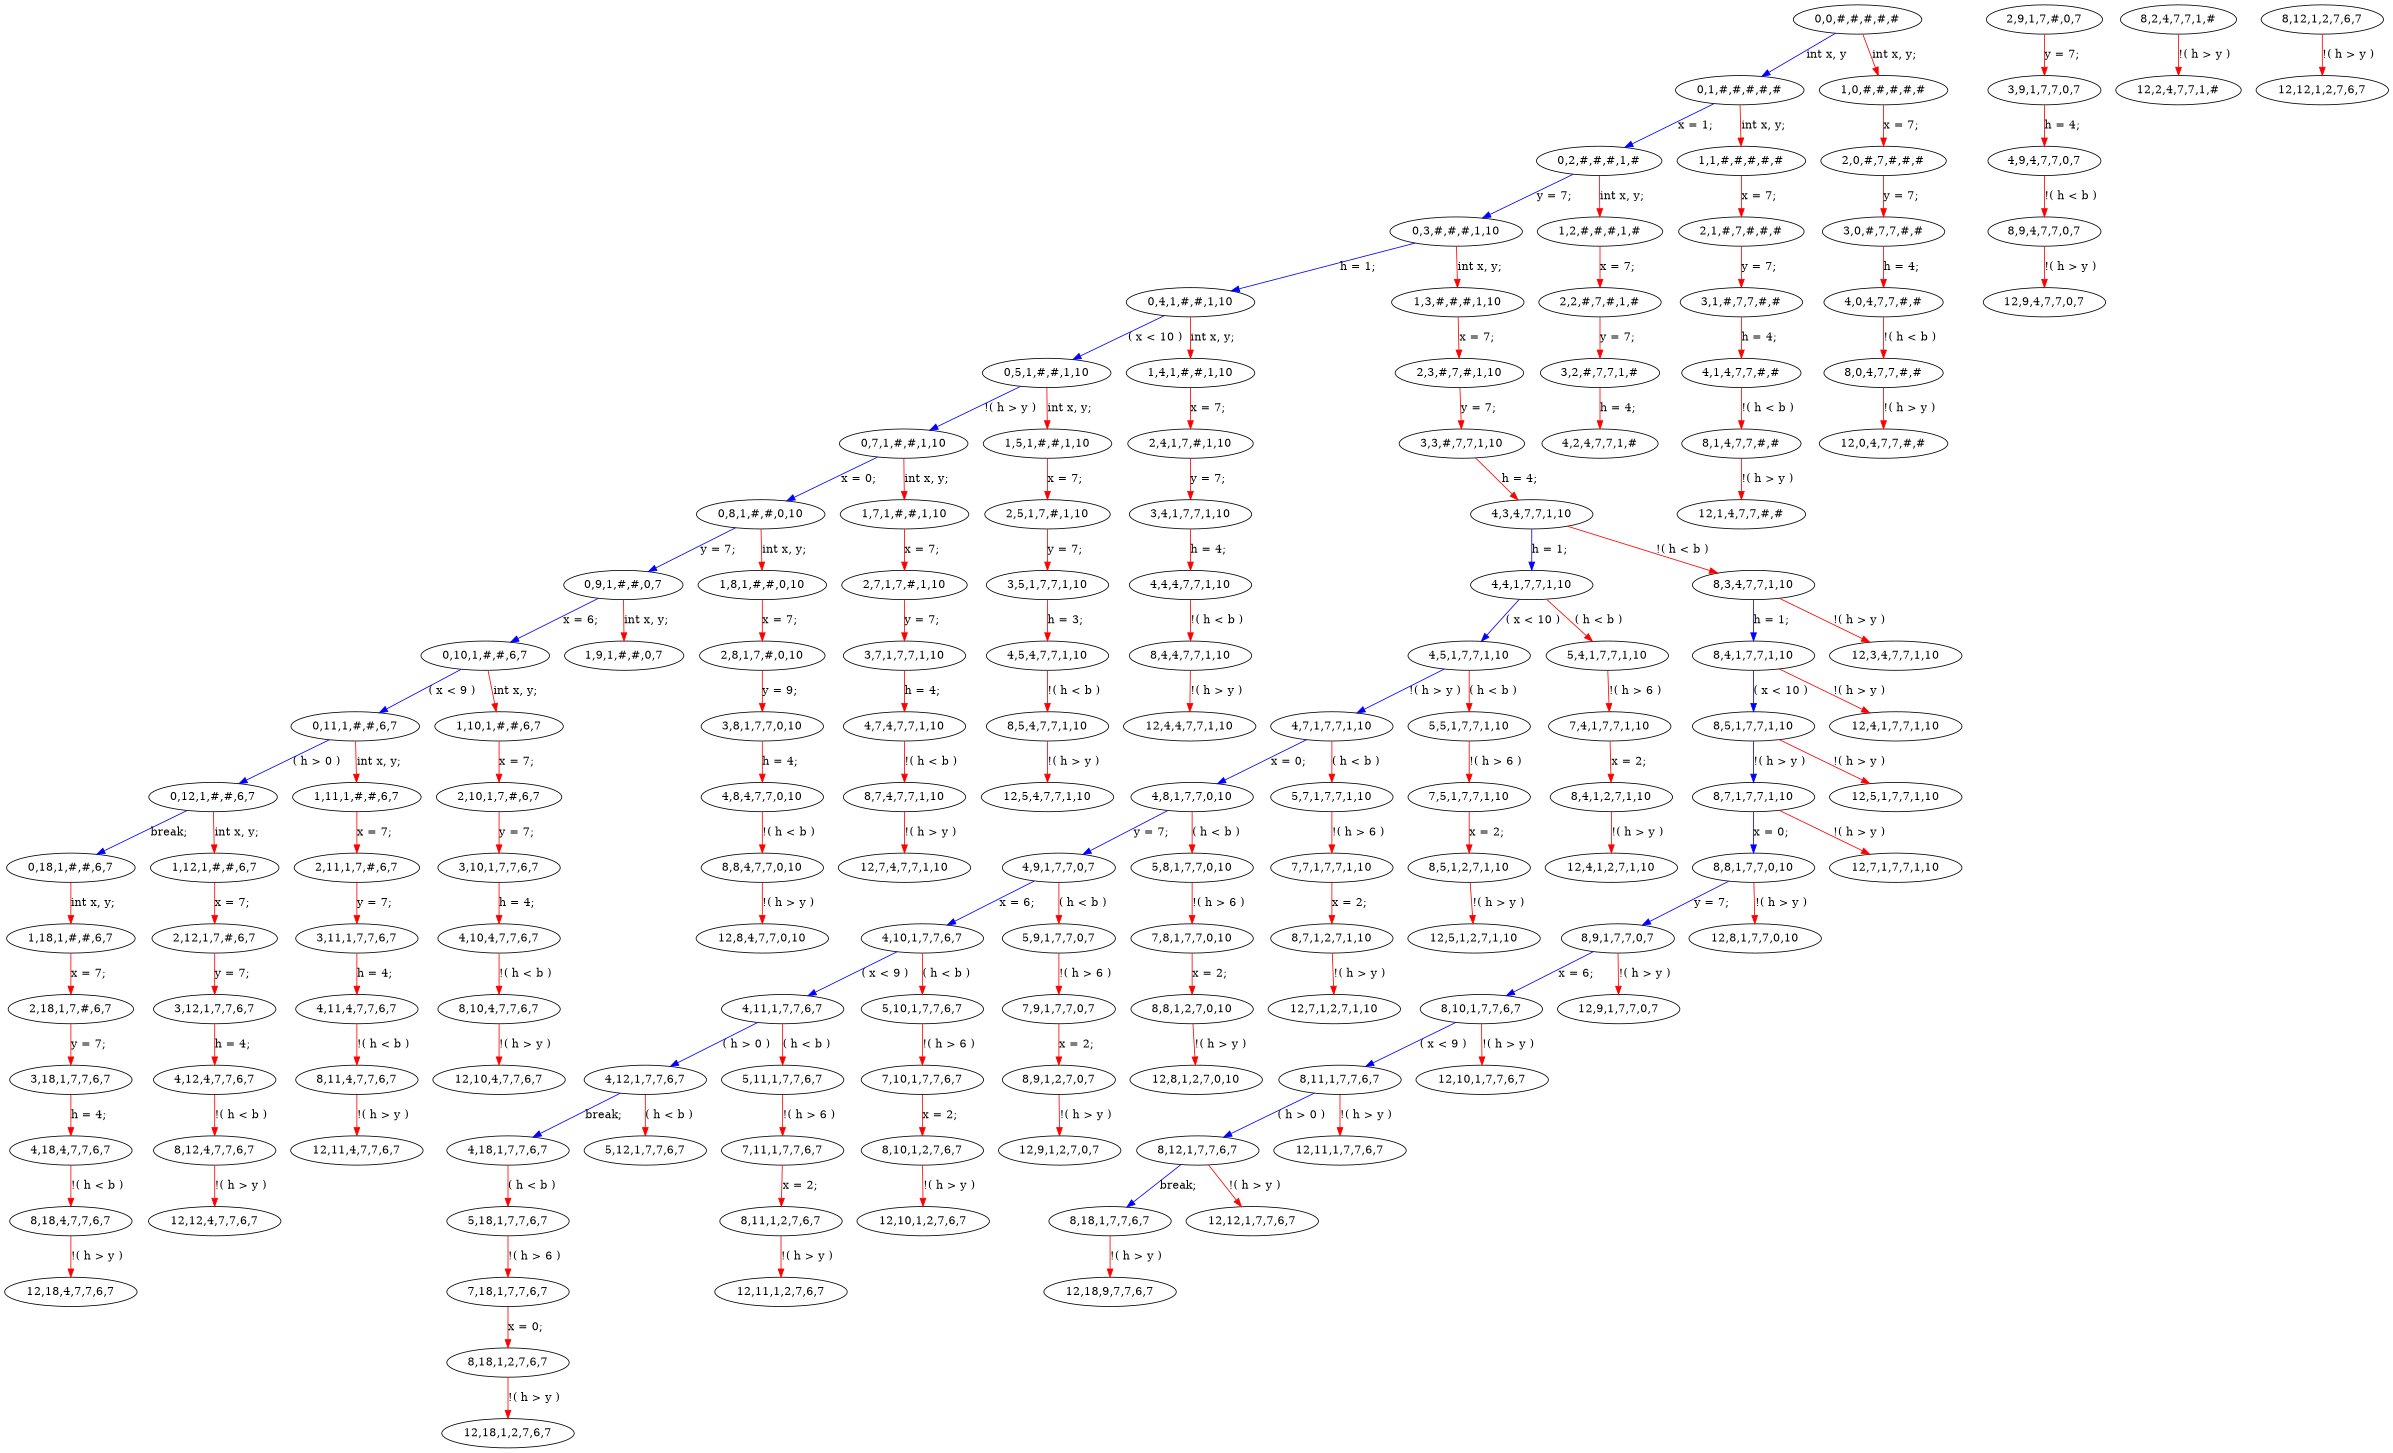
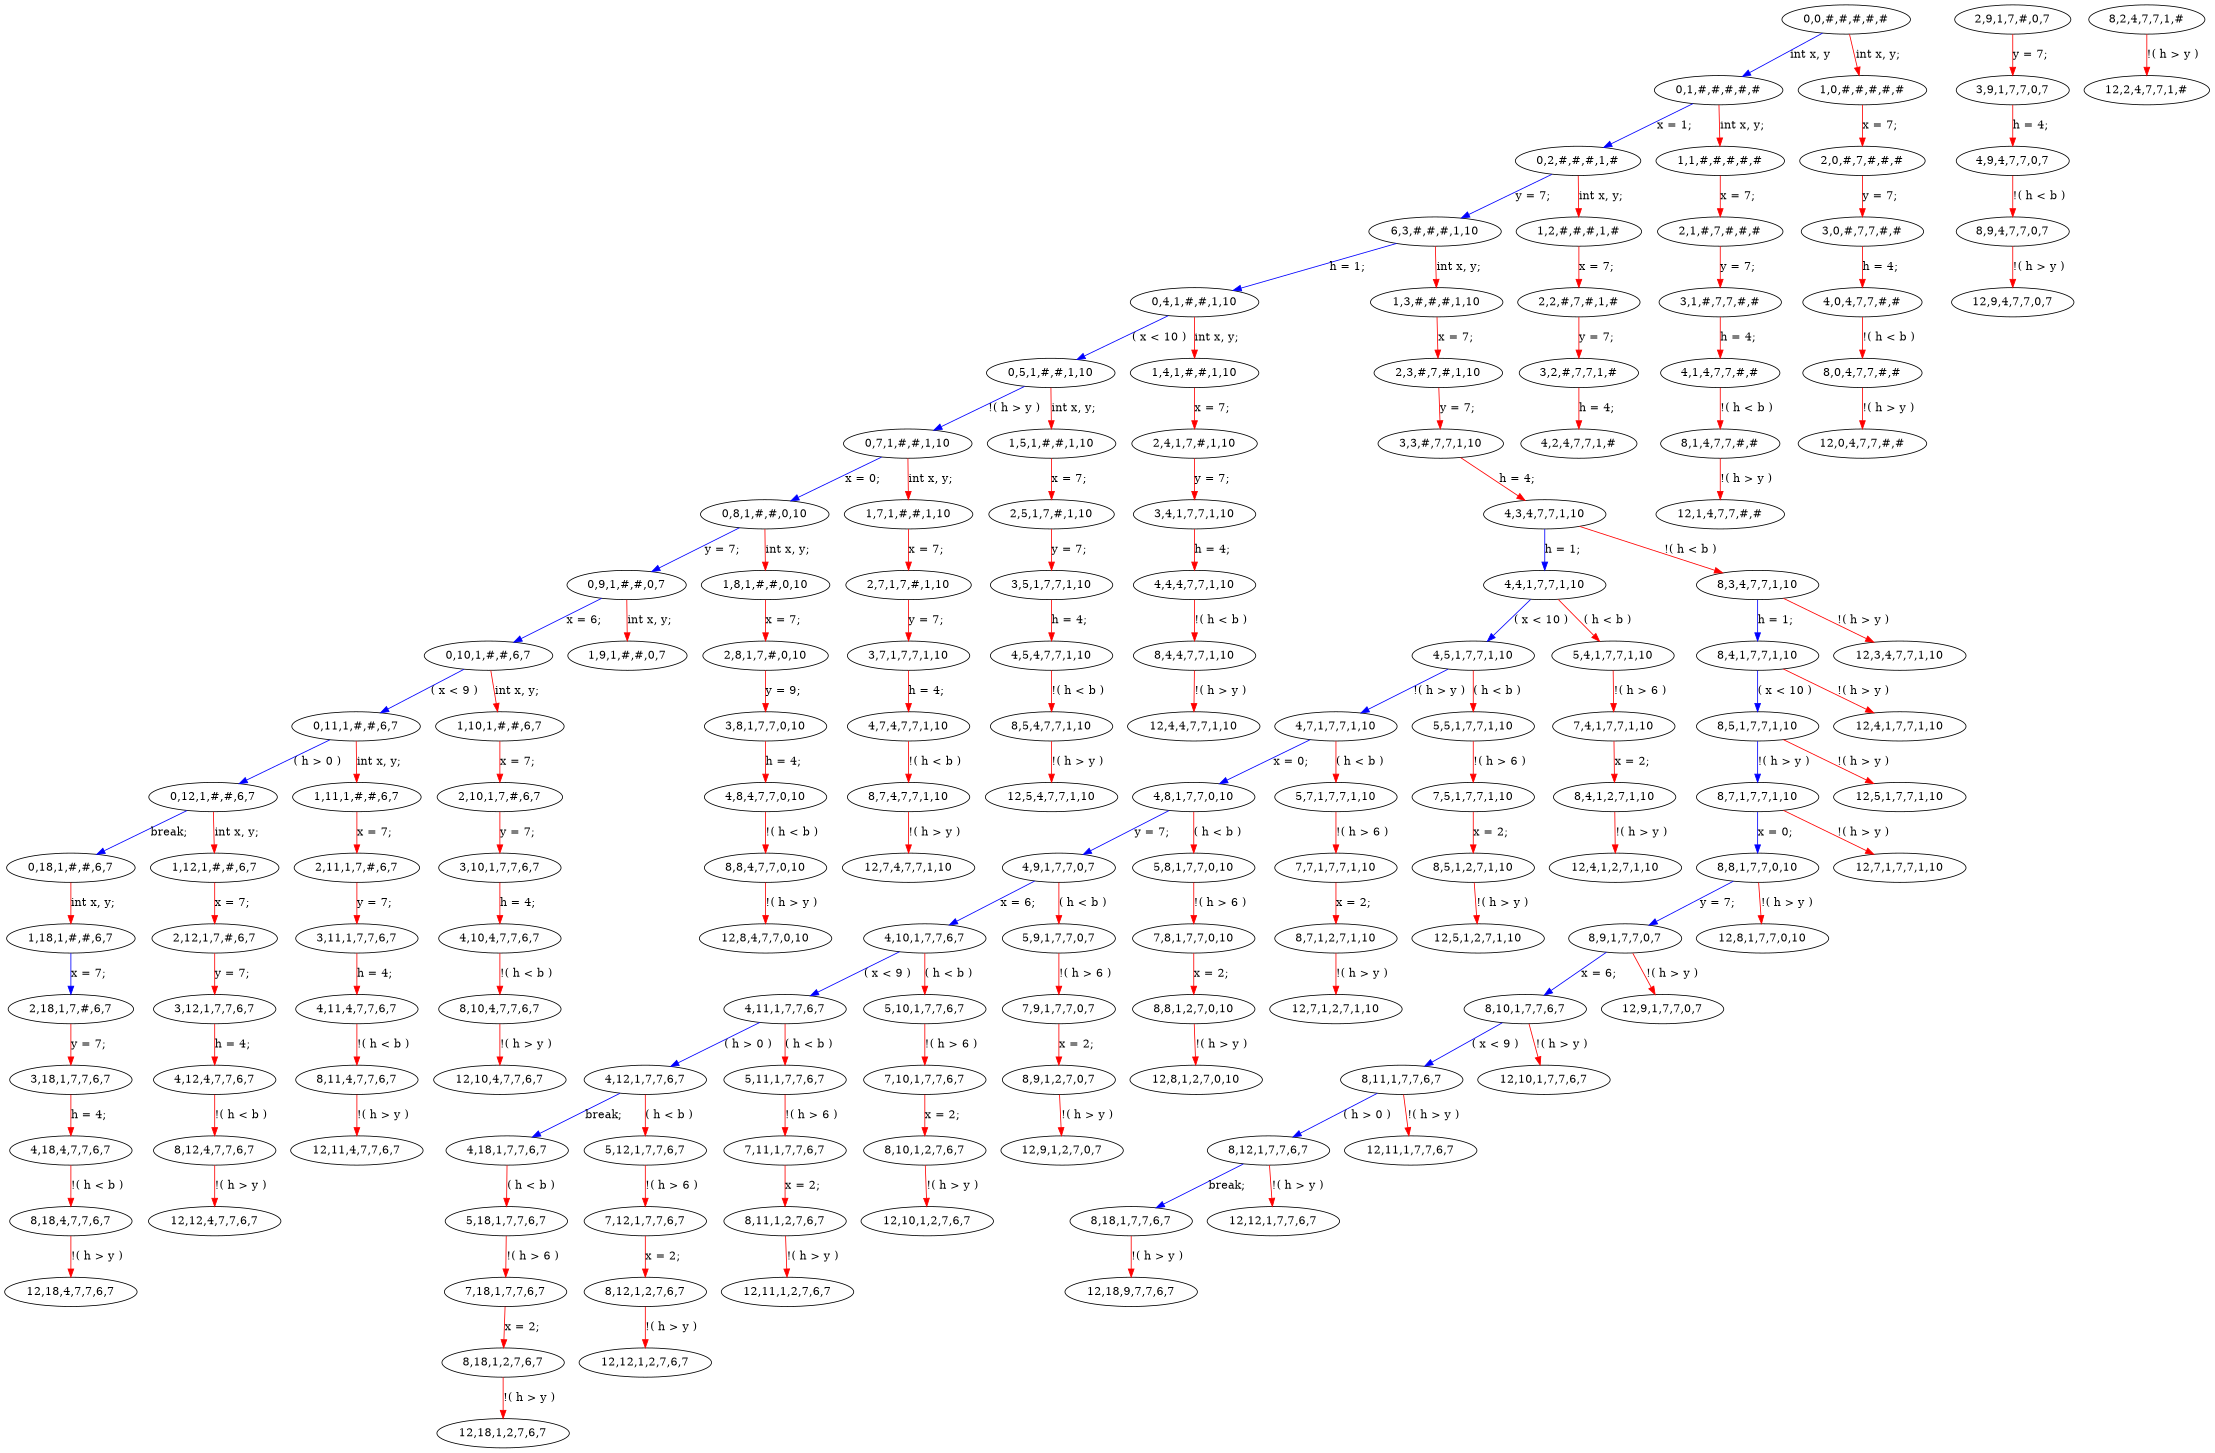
(1456, 232) -> (1435, 232)
(1065, 620) -> (1069, 620)
(71, 970) -> (71, 970)
none -> (645, 1221)
(525, 1327) -> (522, 1327)
